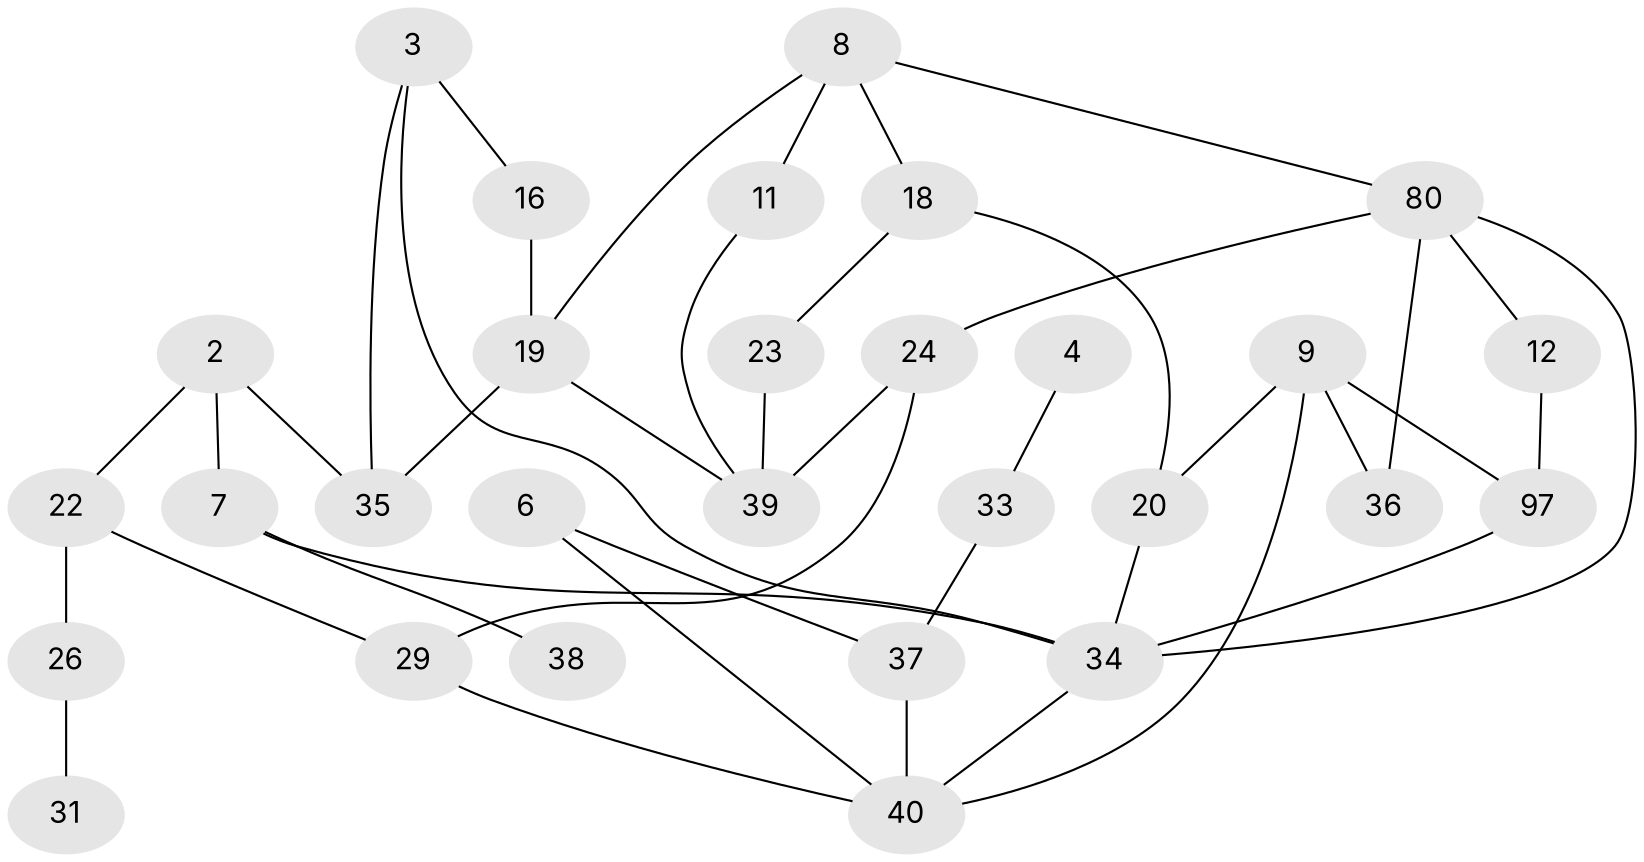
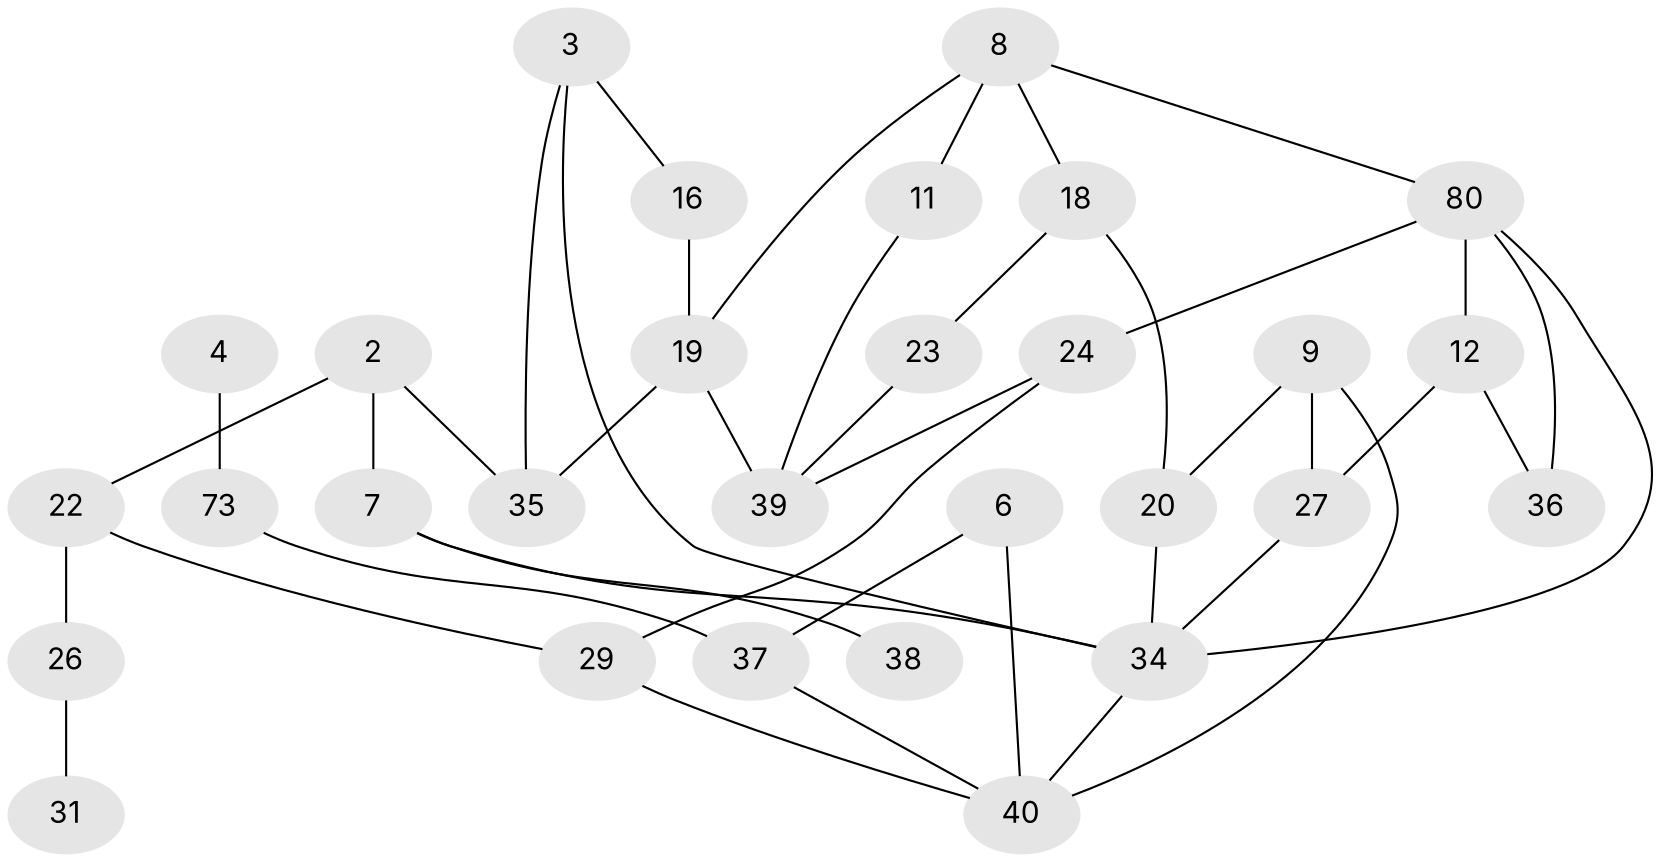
(1346, 431) -> (1506, 431)
(996, 508) -> (220, 508)
(1538, 508) -> (1312, 508)
